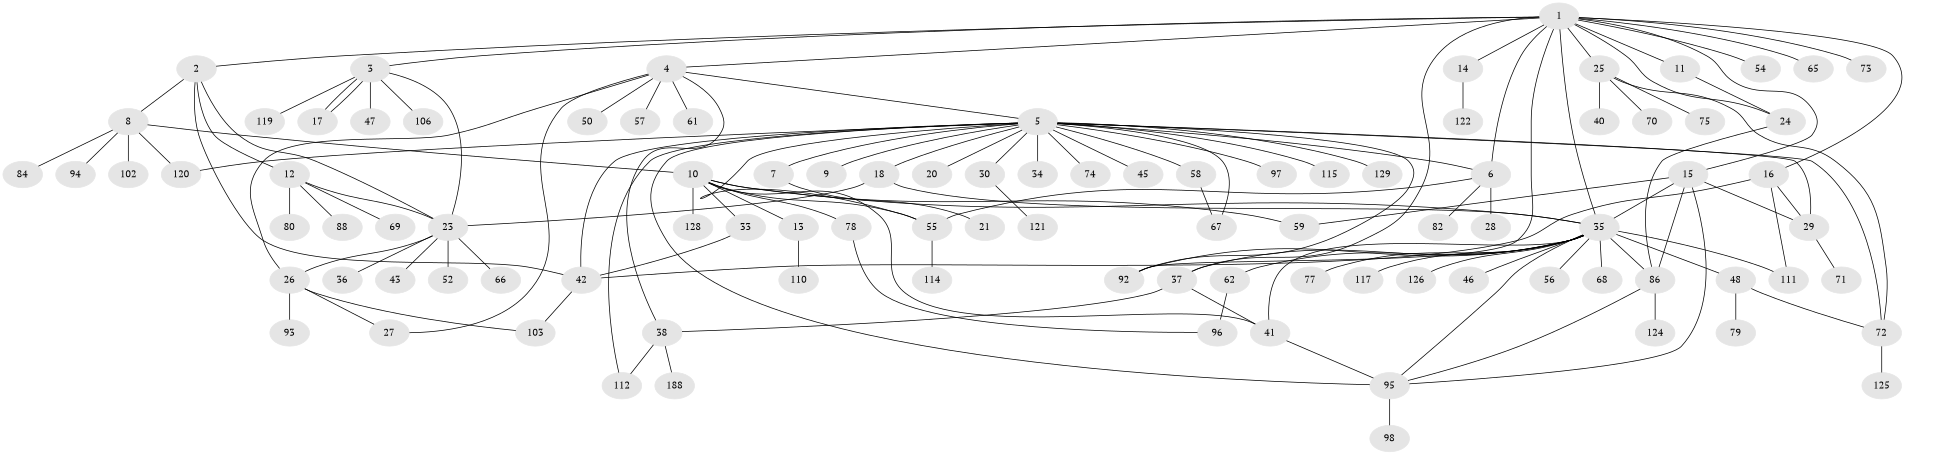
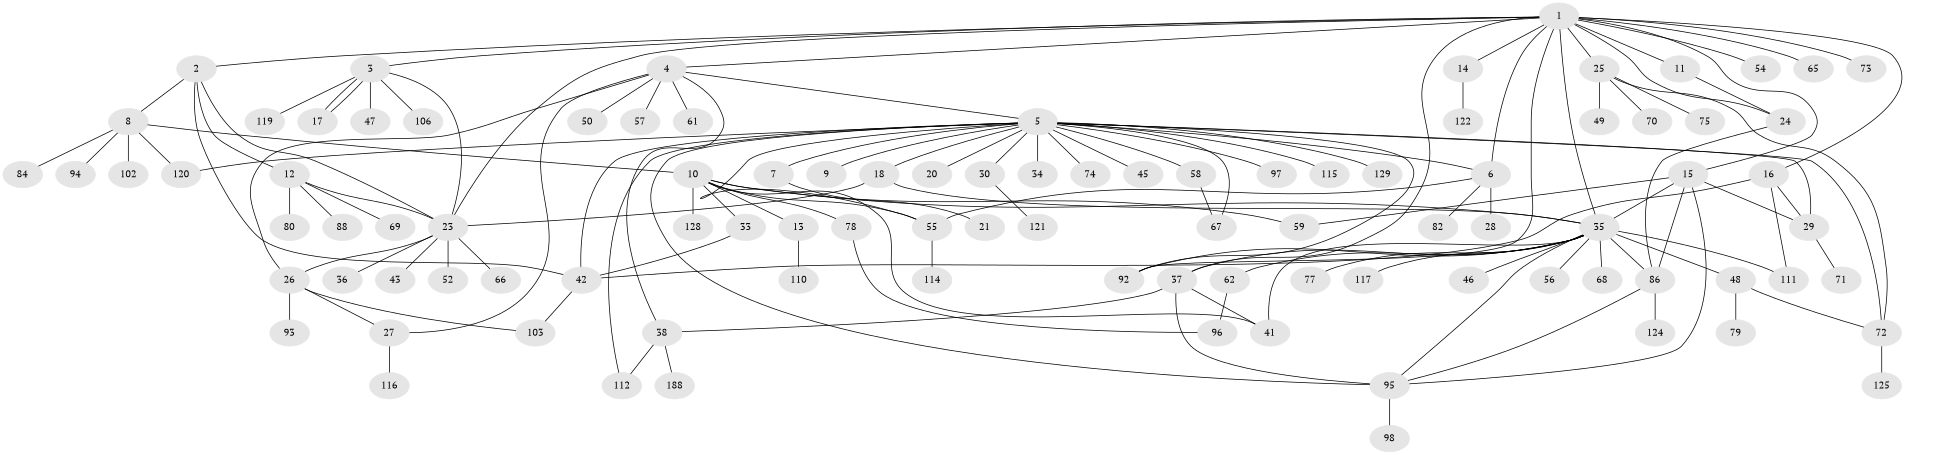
none -> (733, 45)
(1599, 122) -> (1599, 122)
(1416, 280) -> none
(1330, 359) -> (1250, 369)
none -> (389, 386)
